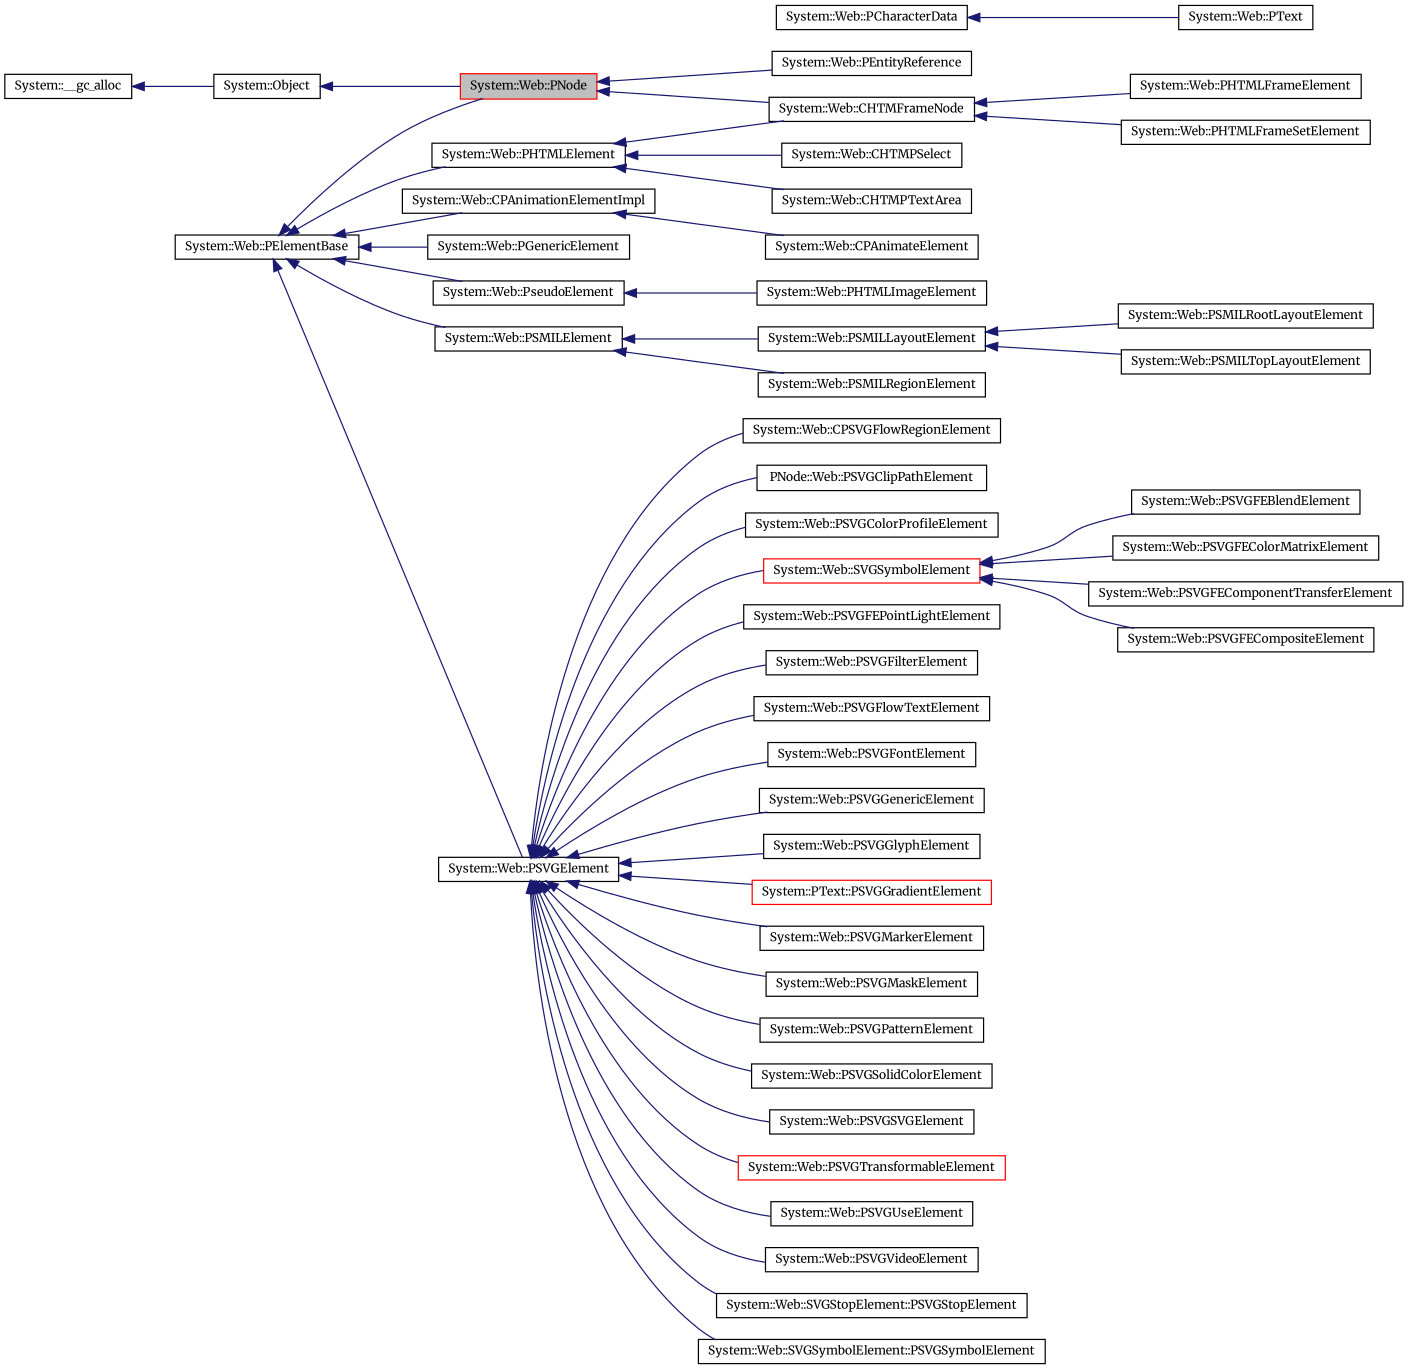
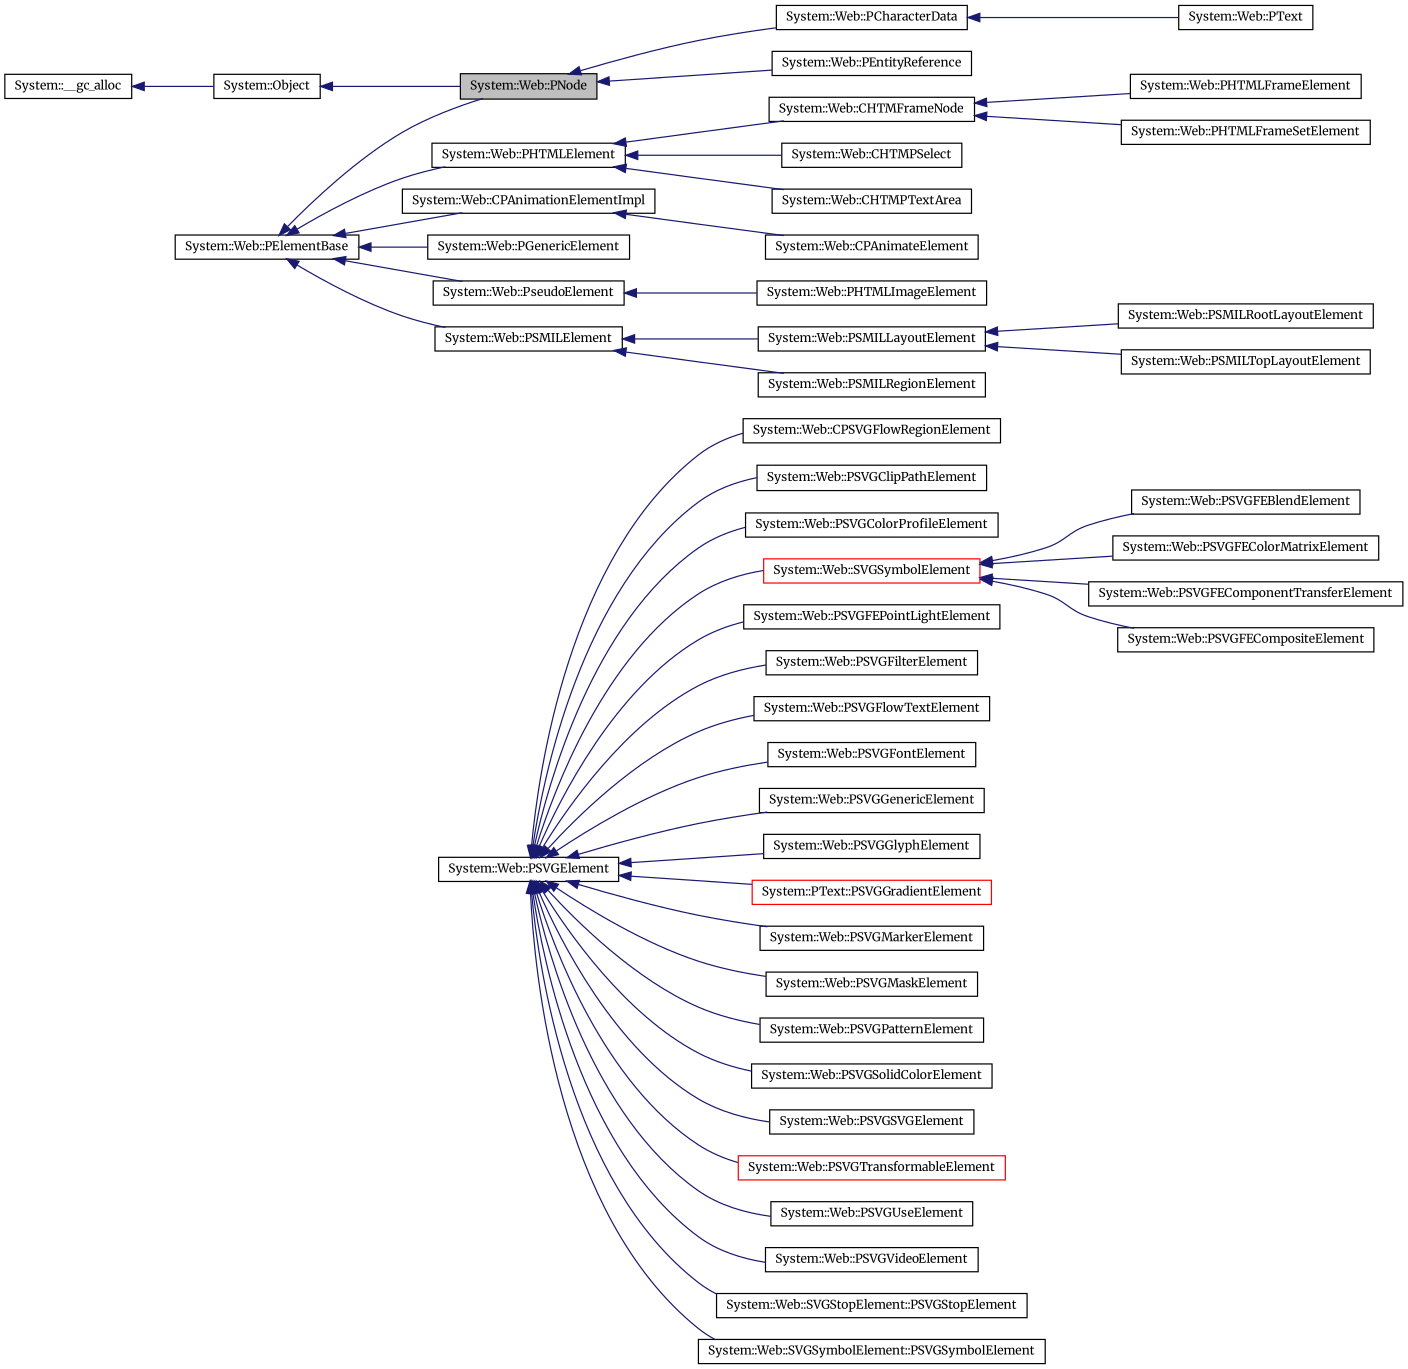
(529, 86) -> (529, 86)
(689, 97) -> (677, 45)
(872, 478) -> (872, 478)
(400, 564) -> none
